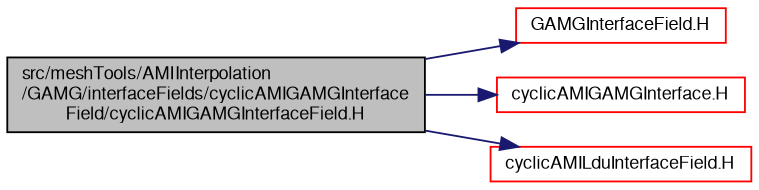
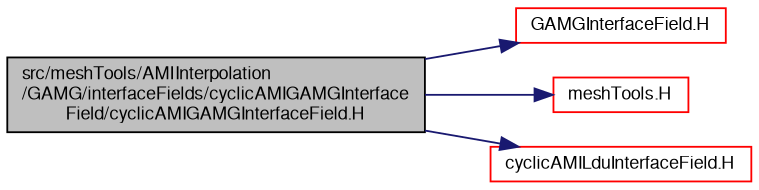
(621, 95) -> (621, 95)
